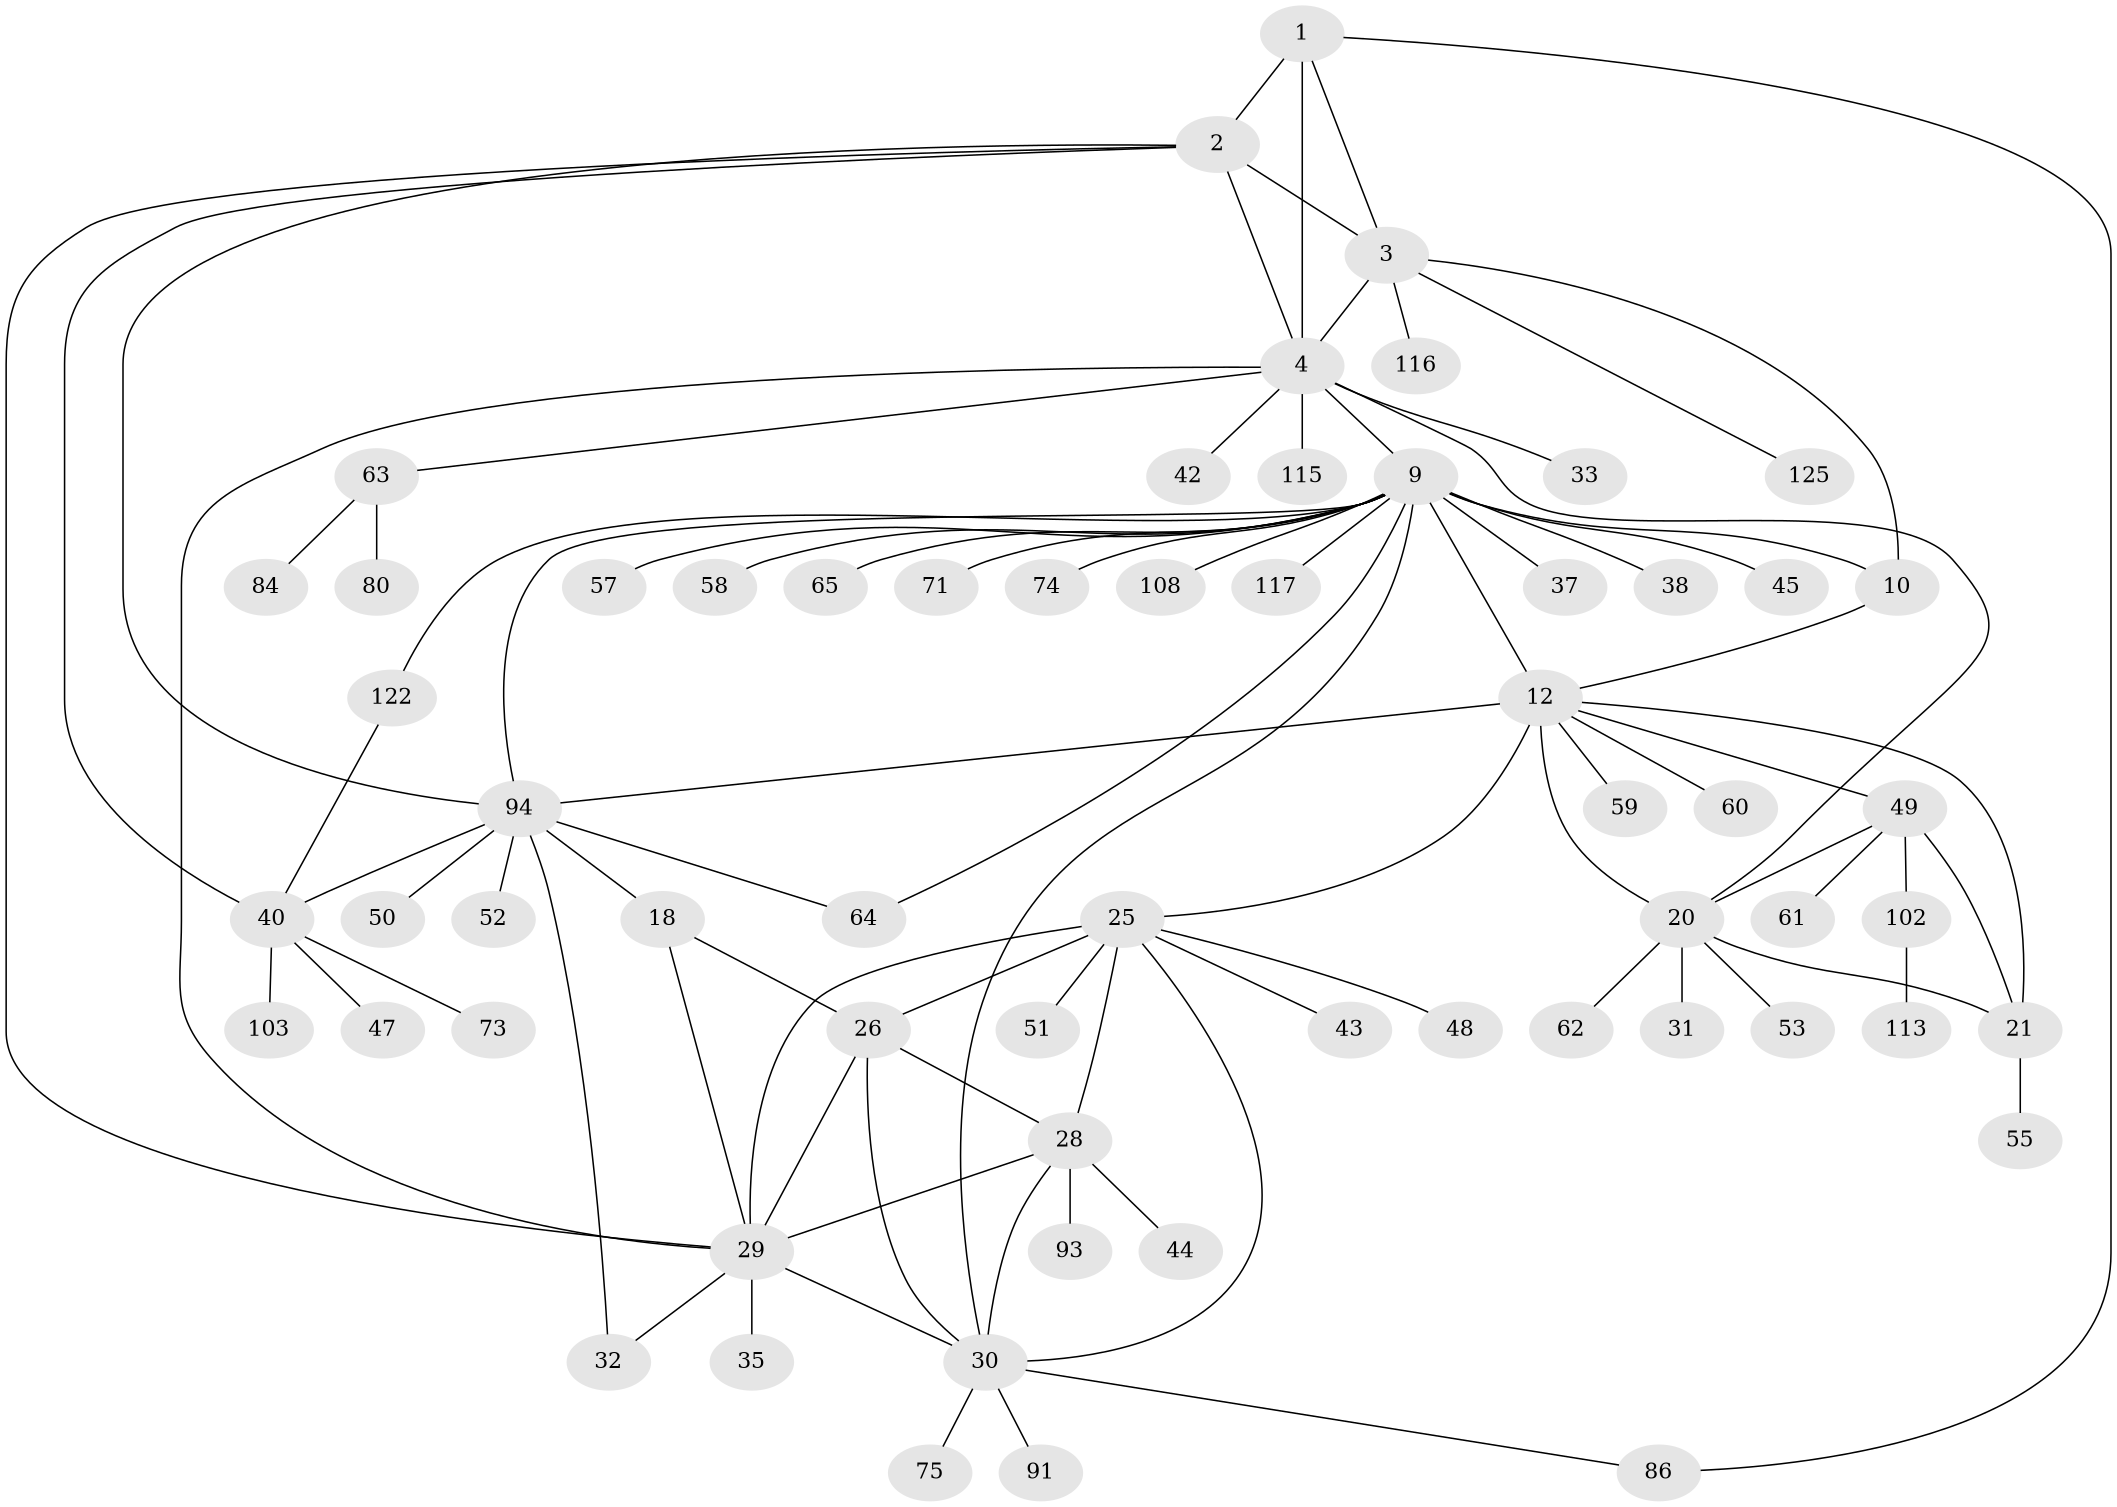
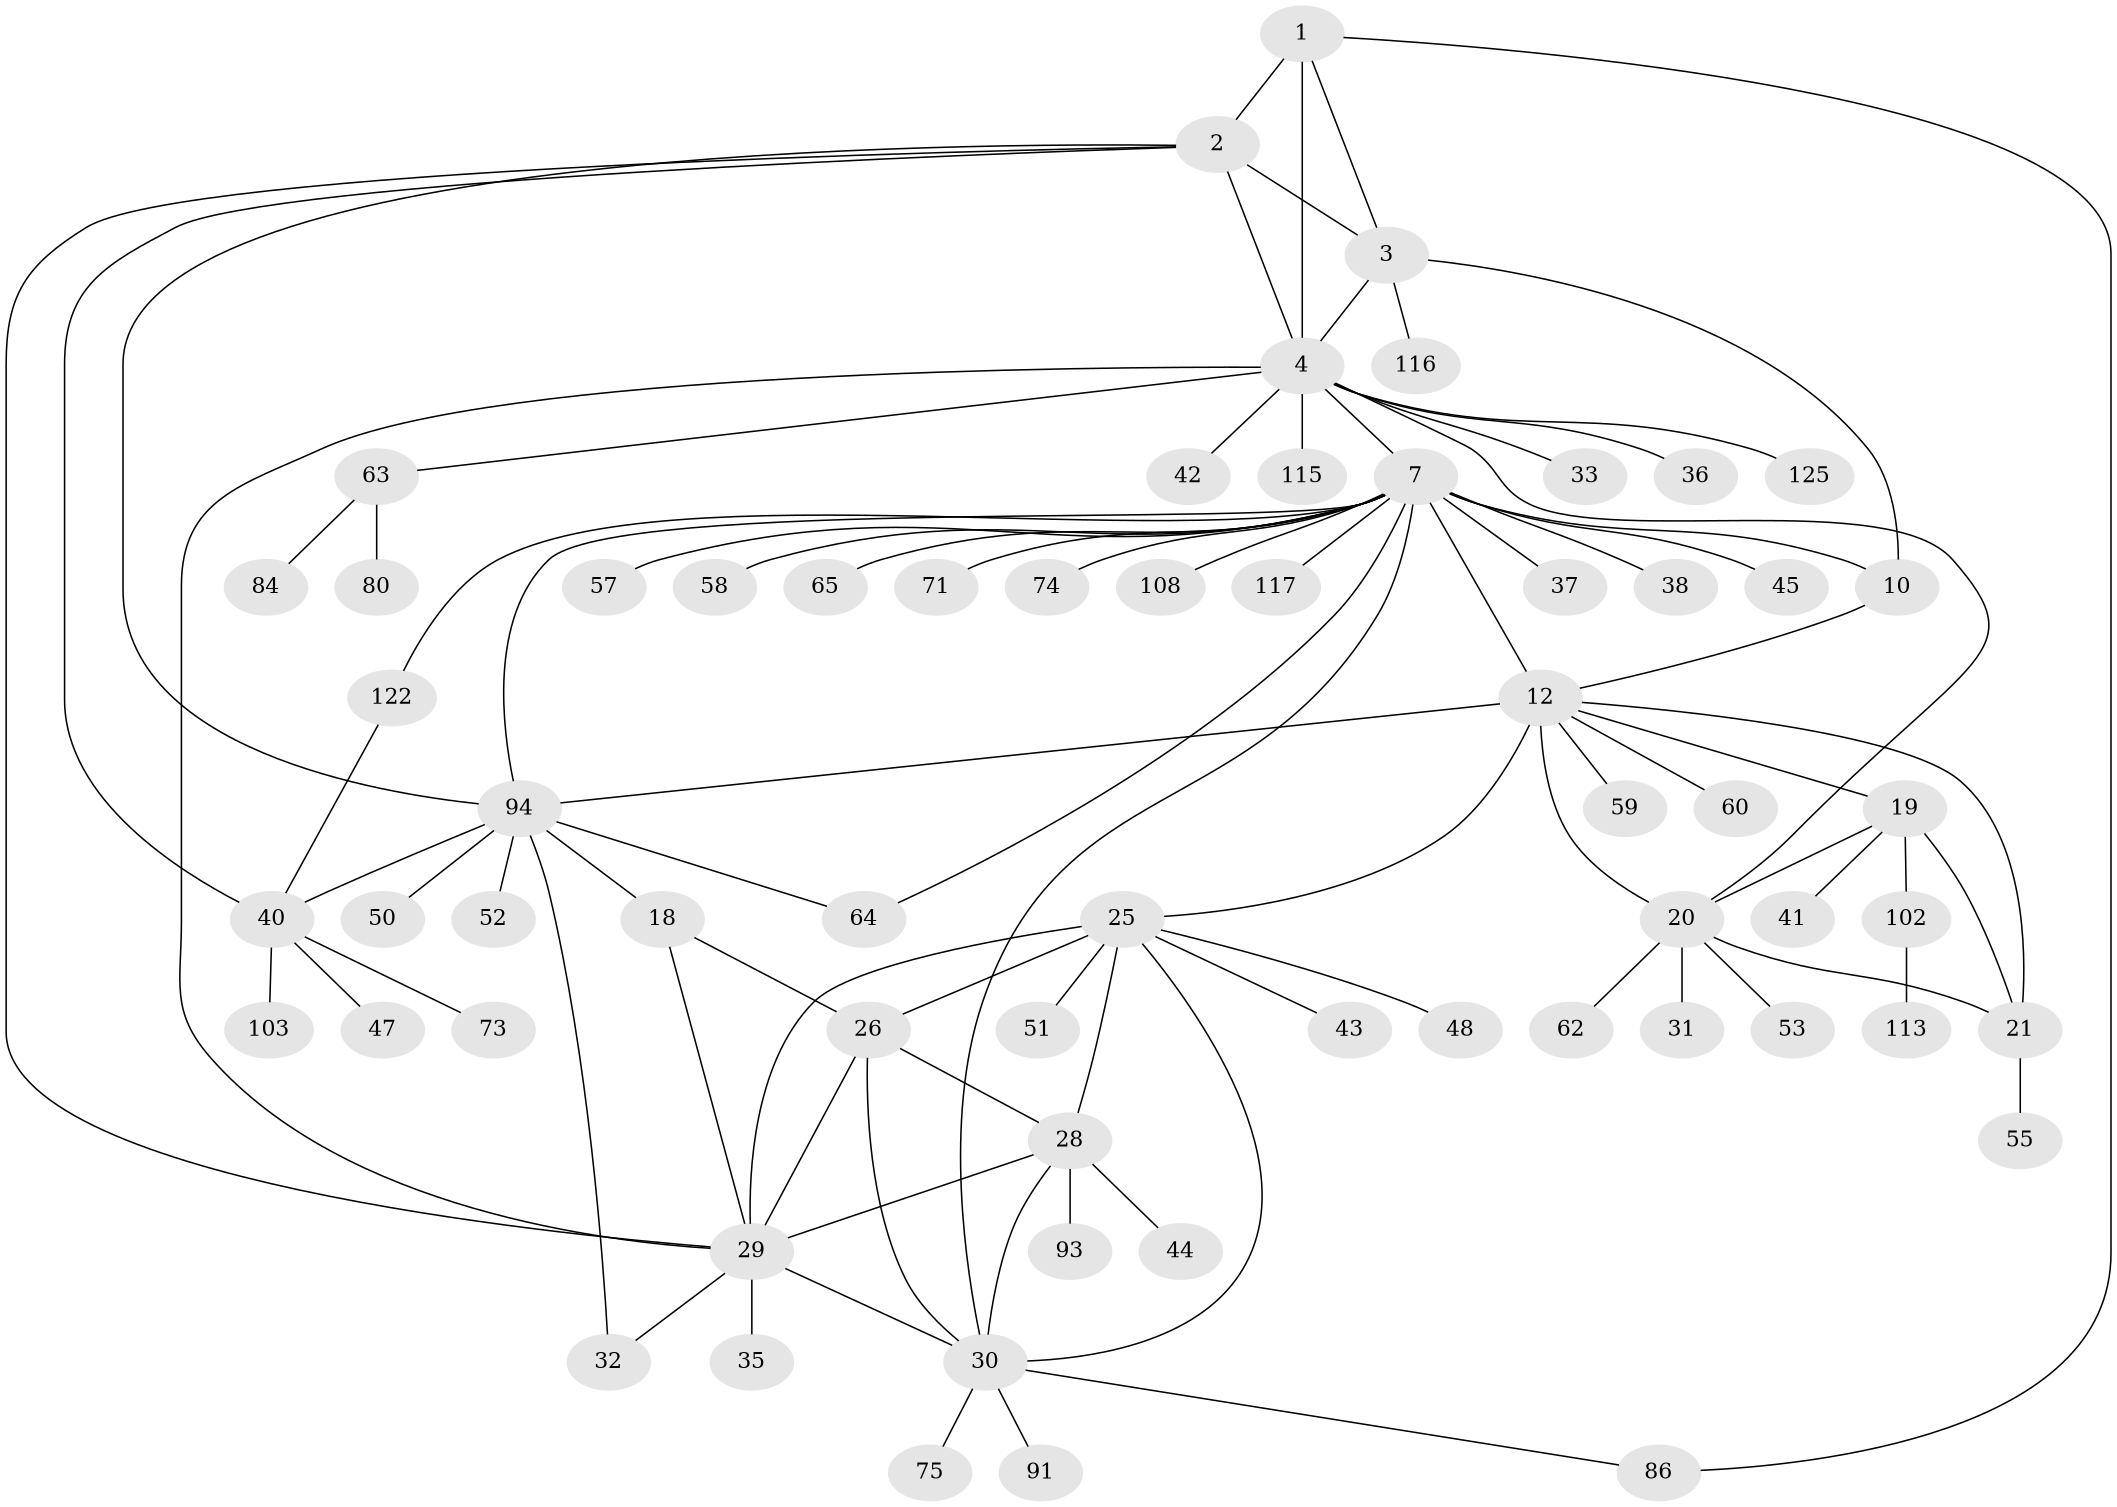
(1597, 366) -> (1577, 423)
(1416, 477) -> (1416, 477)
none -> (1696, 477)
(1905, 809) -> (1905, 809)
(1793, 919) -> (1793, 919)
